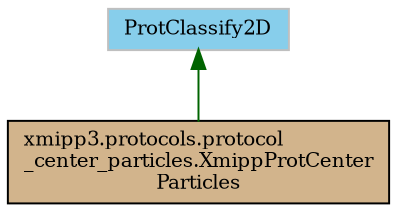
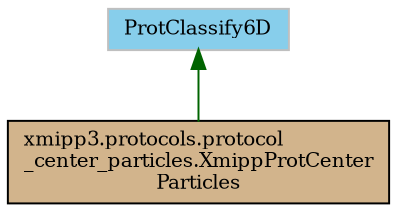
(198, 29) -> (198, 29)
